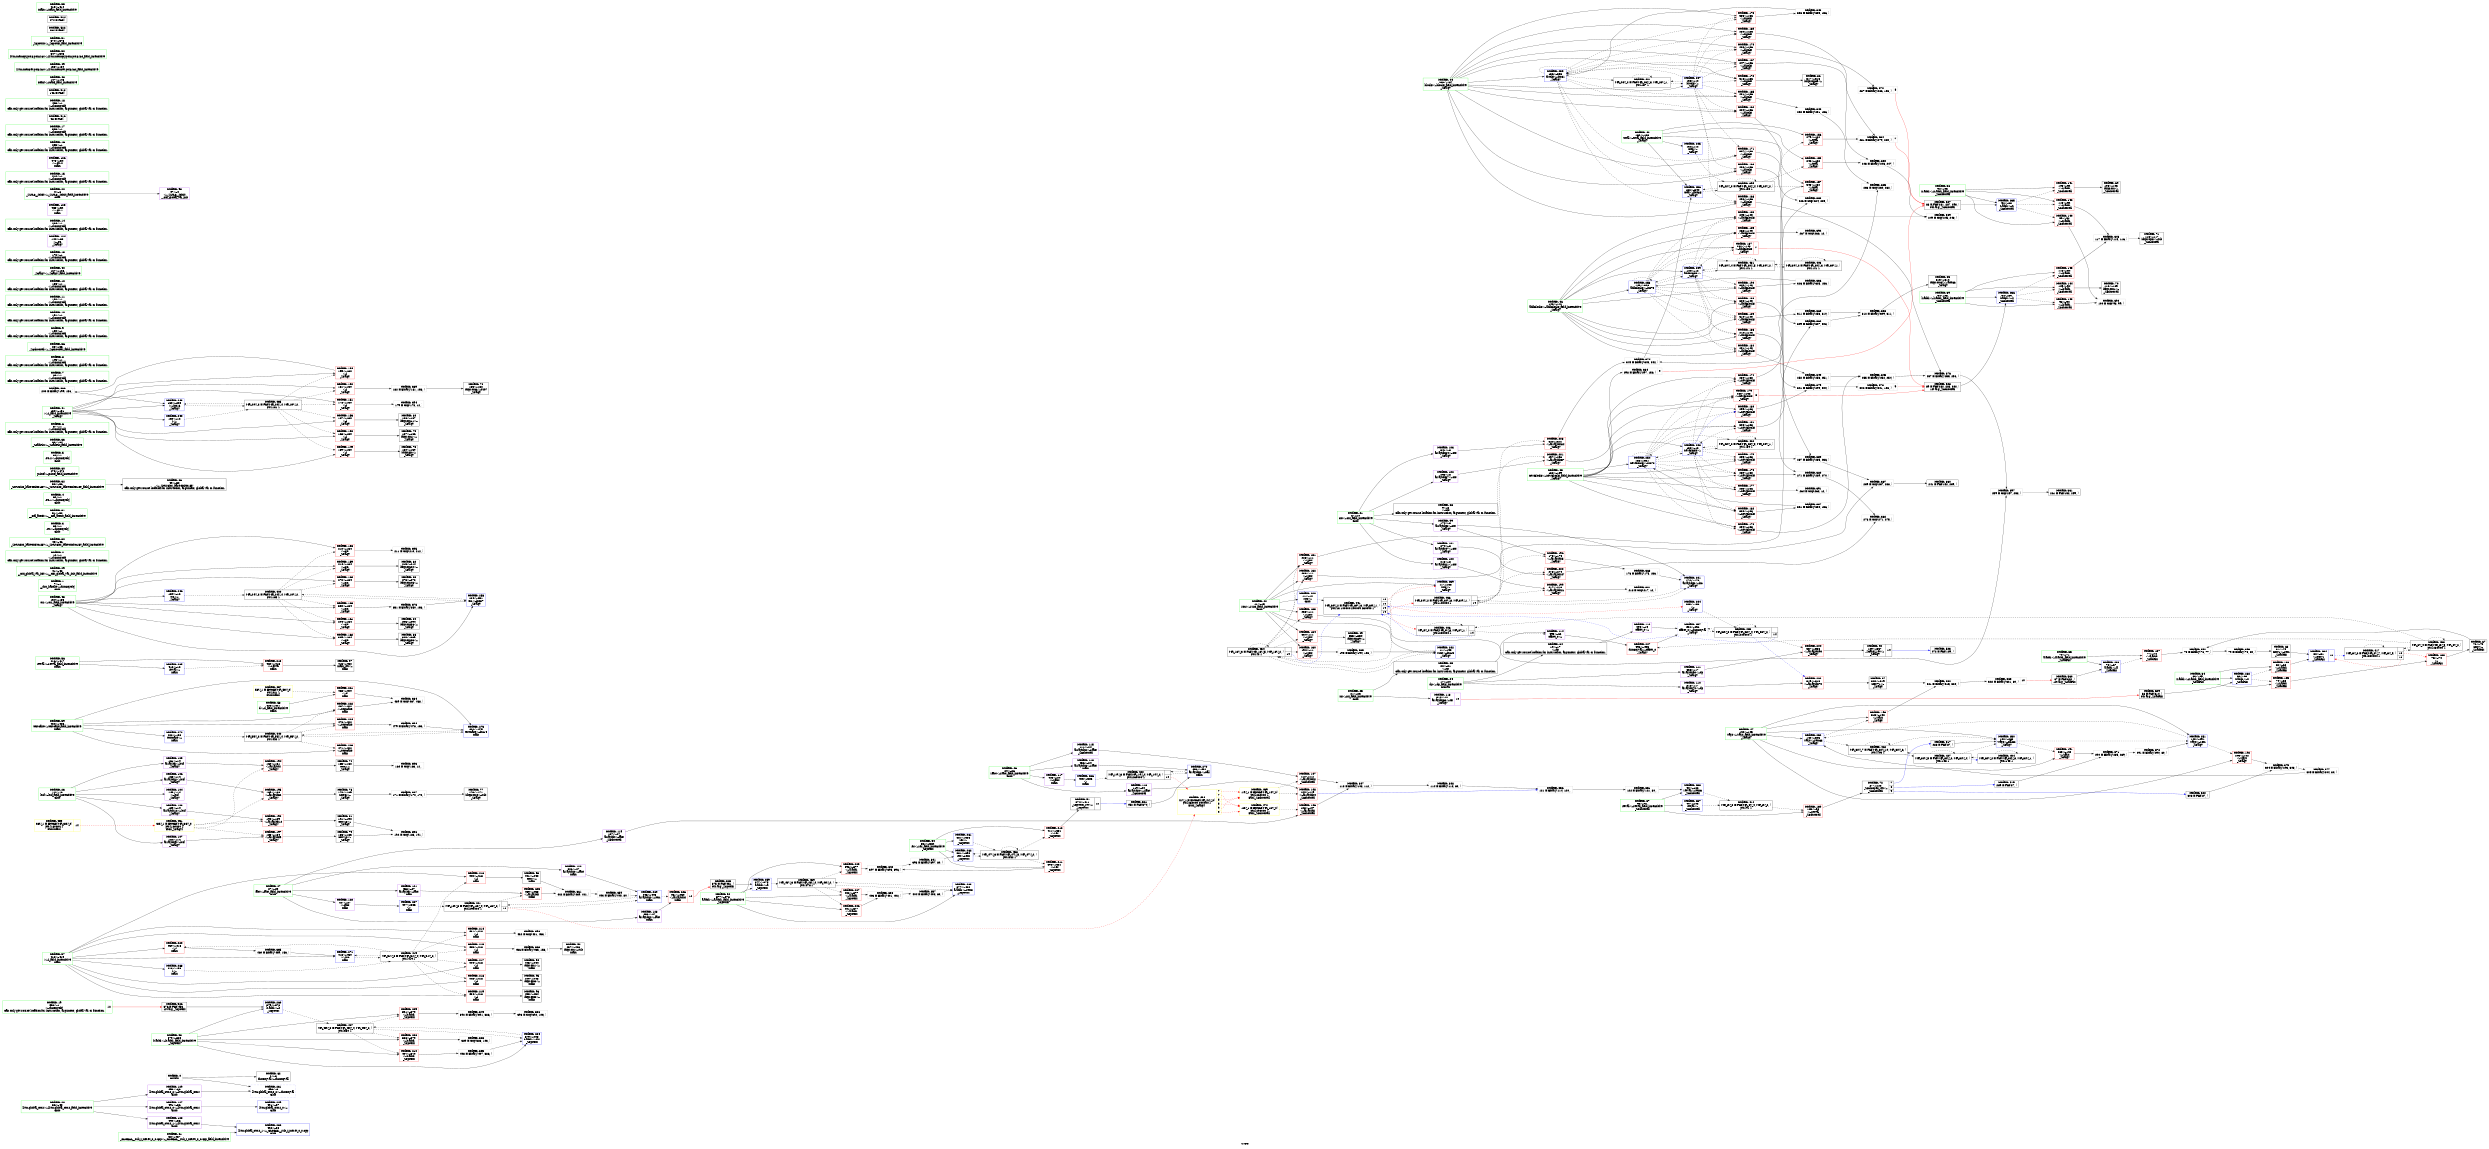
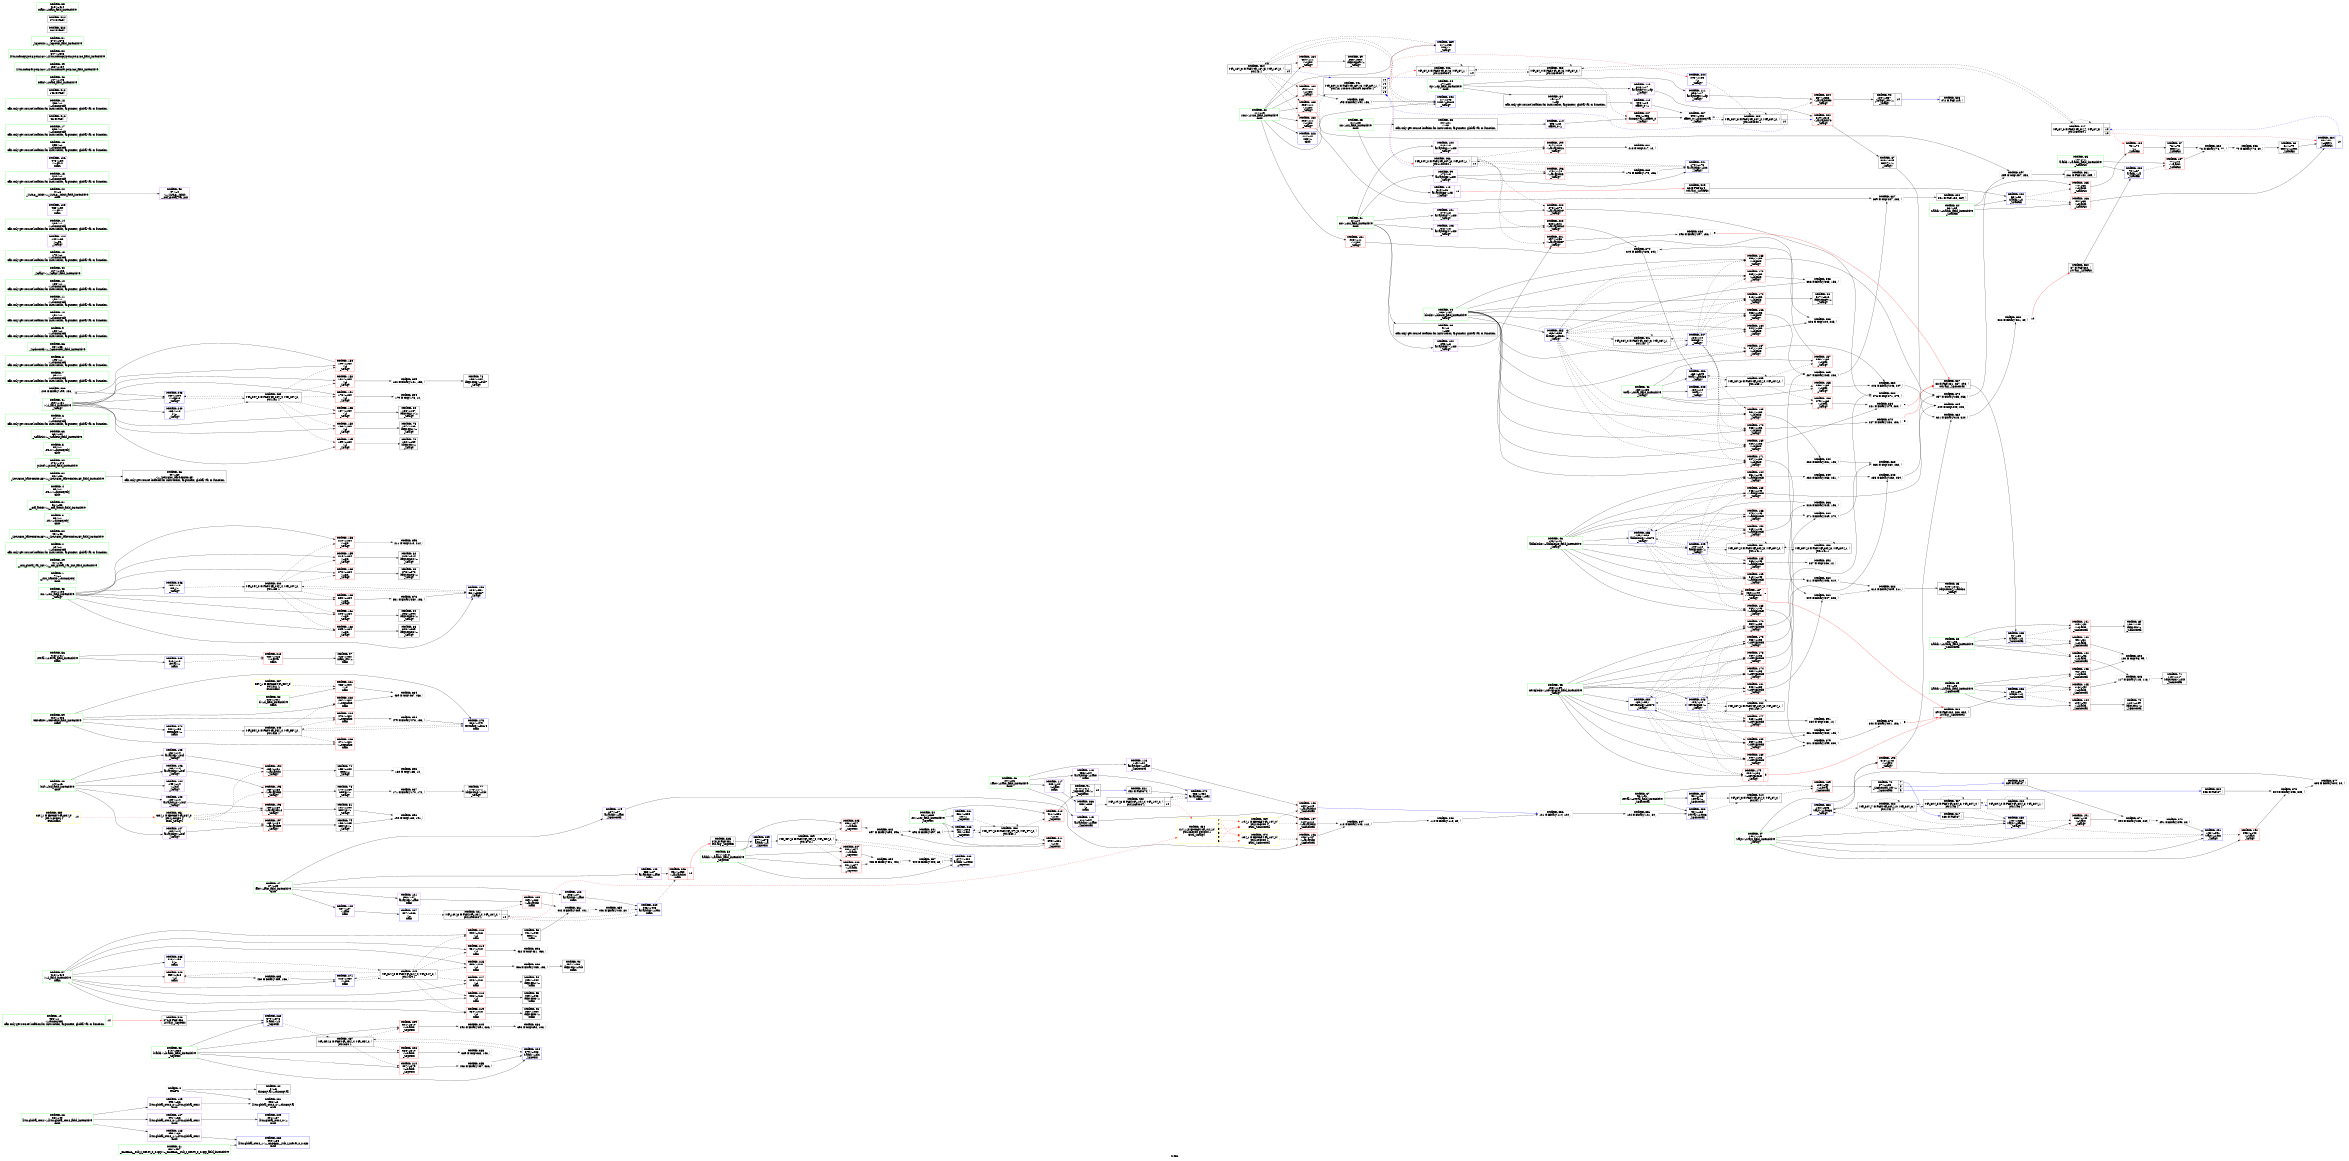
(1710, 422) -> (1715, 737)
(1294, 596) -> none
(1509, 633) -> (1501, 72)
(1446, 687) -> (1446, 90)
